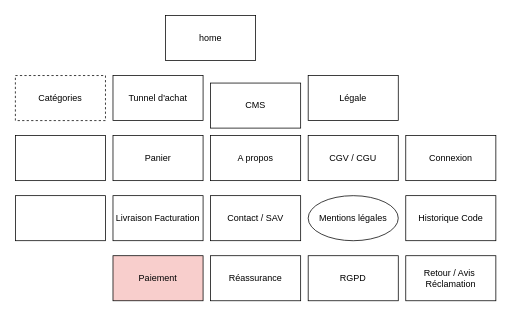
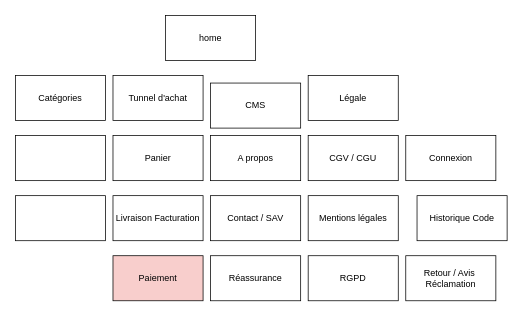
(60, 98) -> (60, 98)
(353, 218) -> (353, 218)
(450, 218) -> (462, 218)
